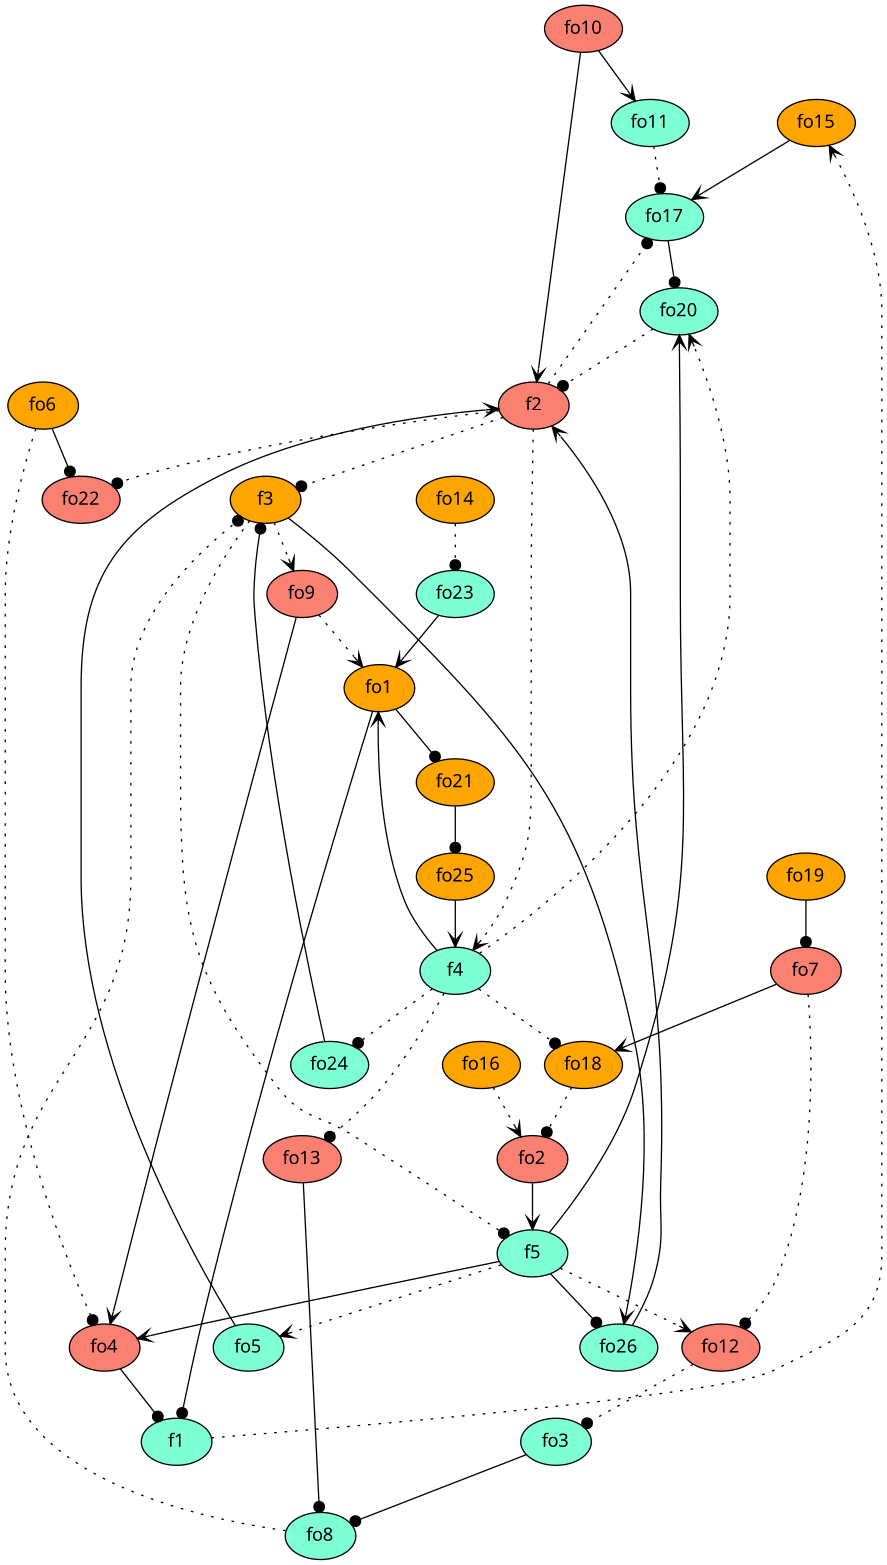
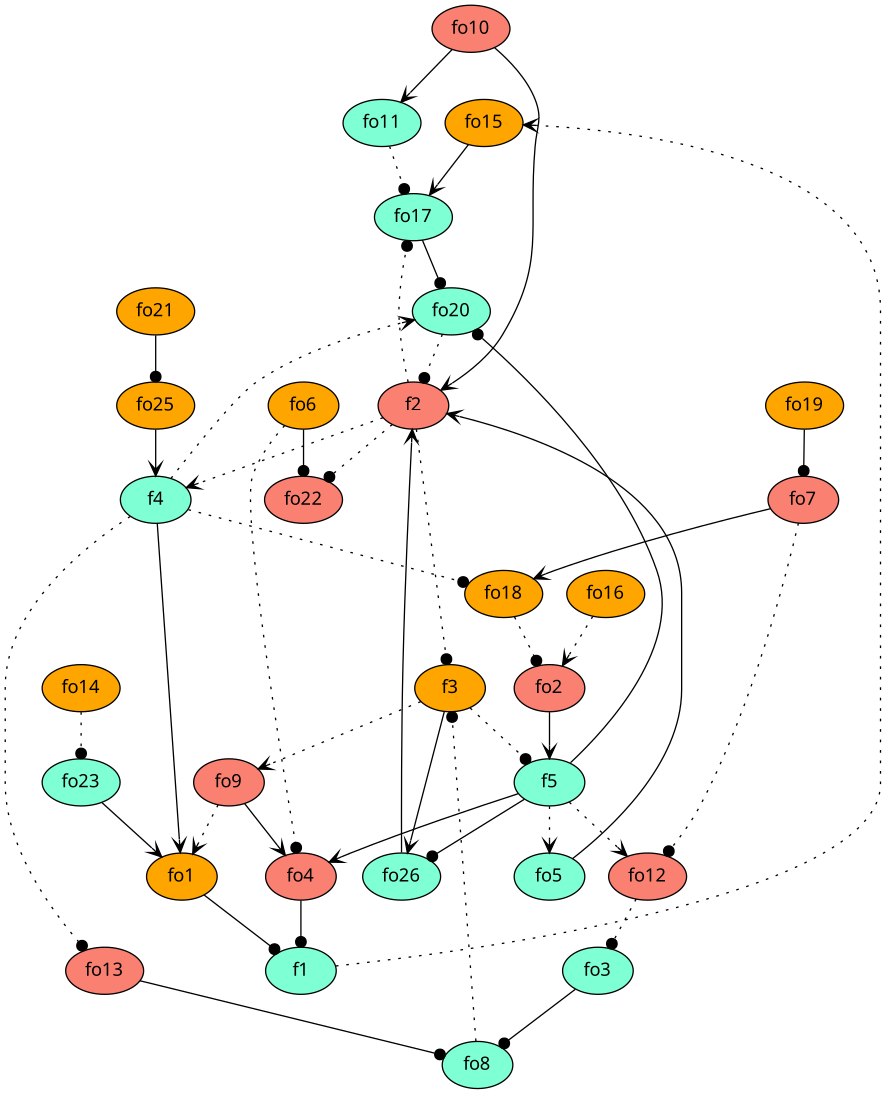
(414, 731) -> none
(683, 805) -> (648, 549)
(330, 1065) -> none
